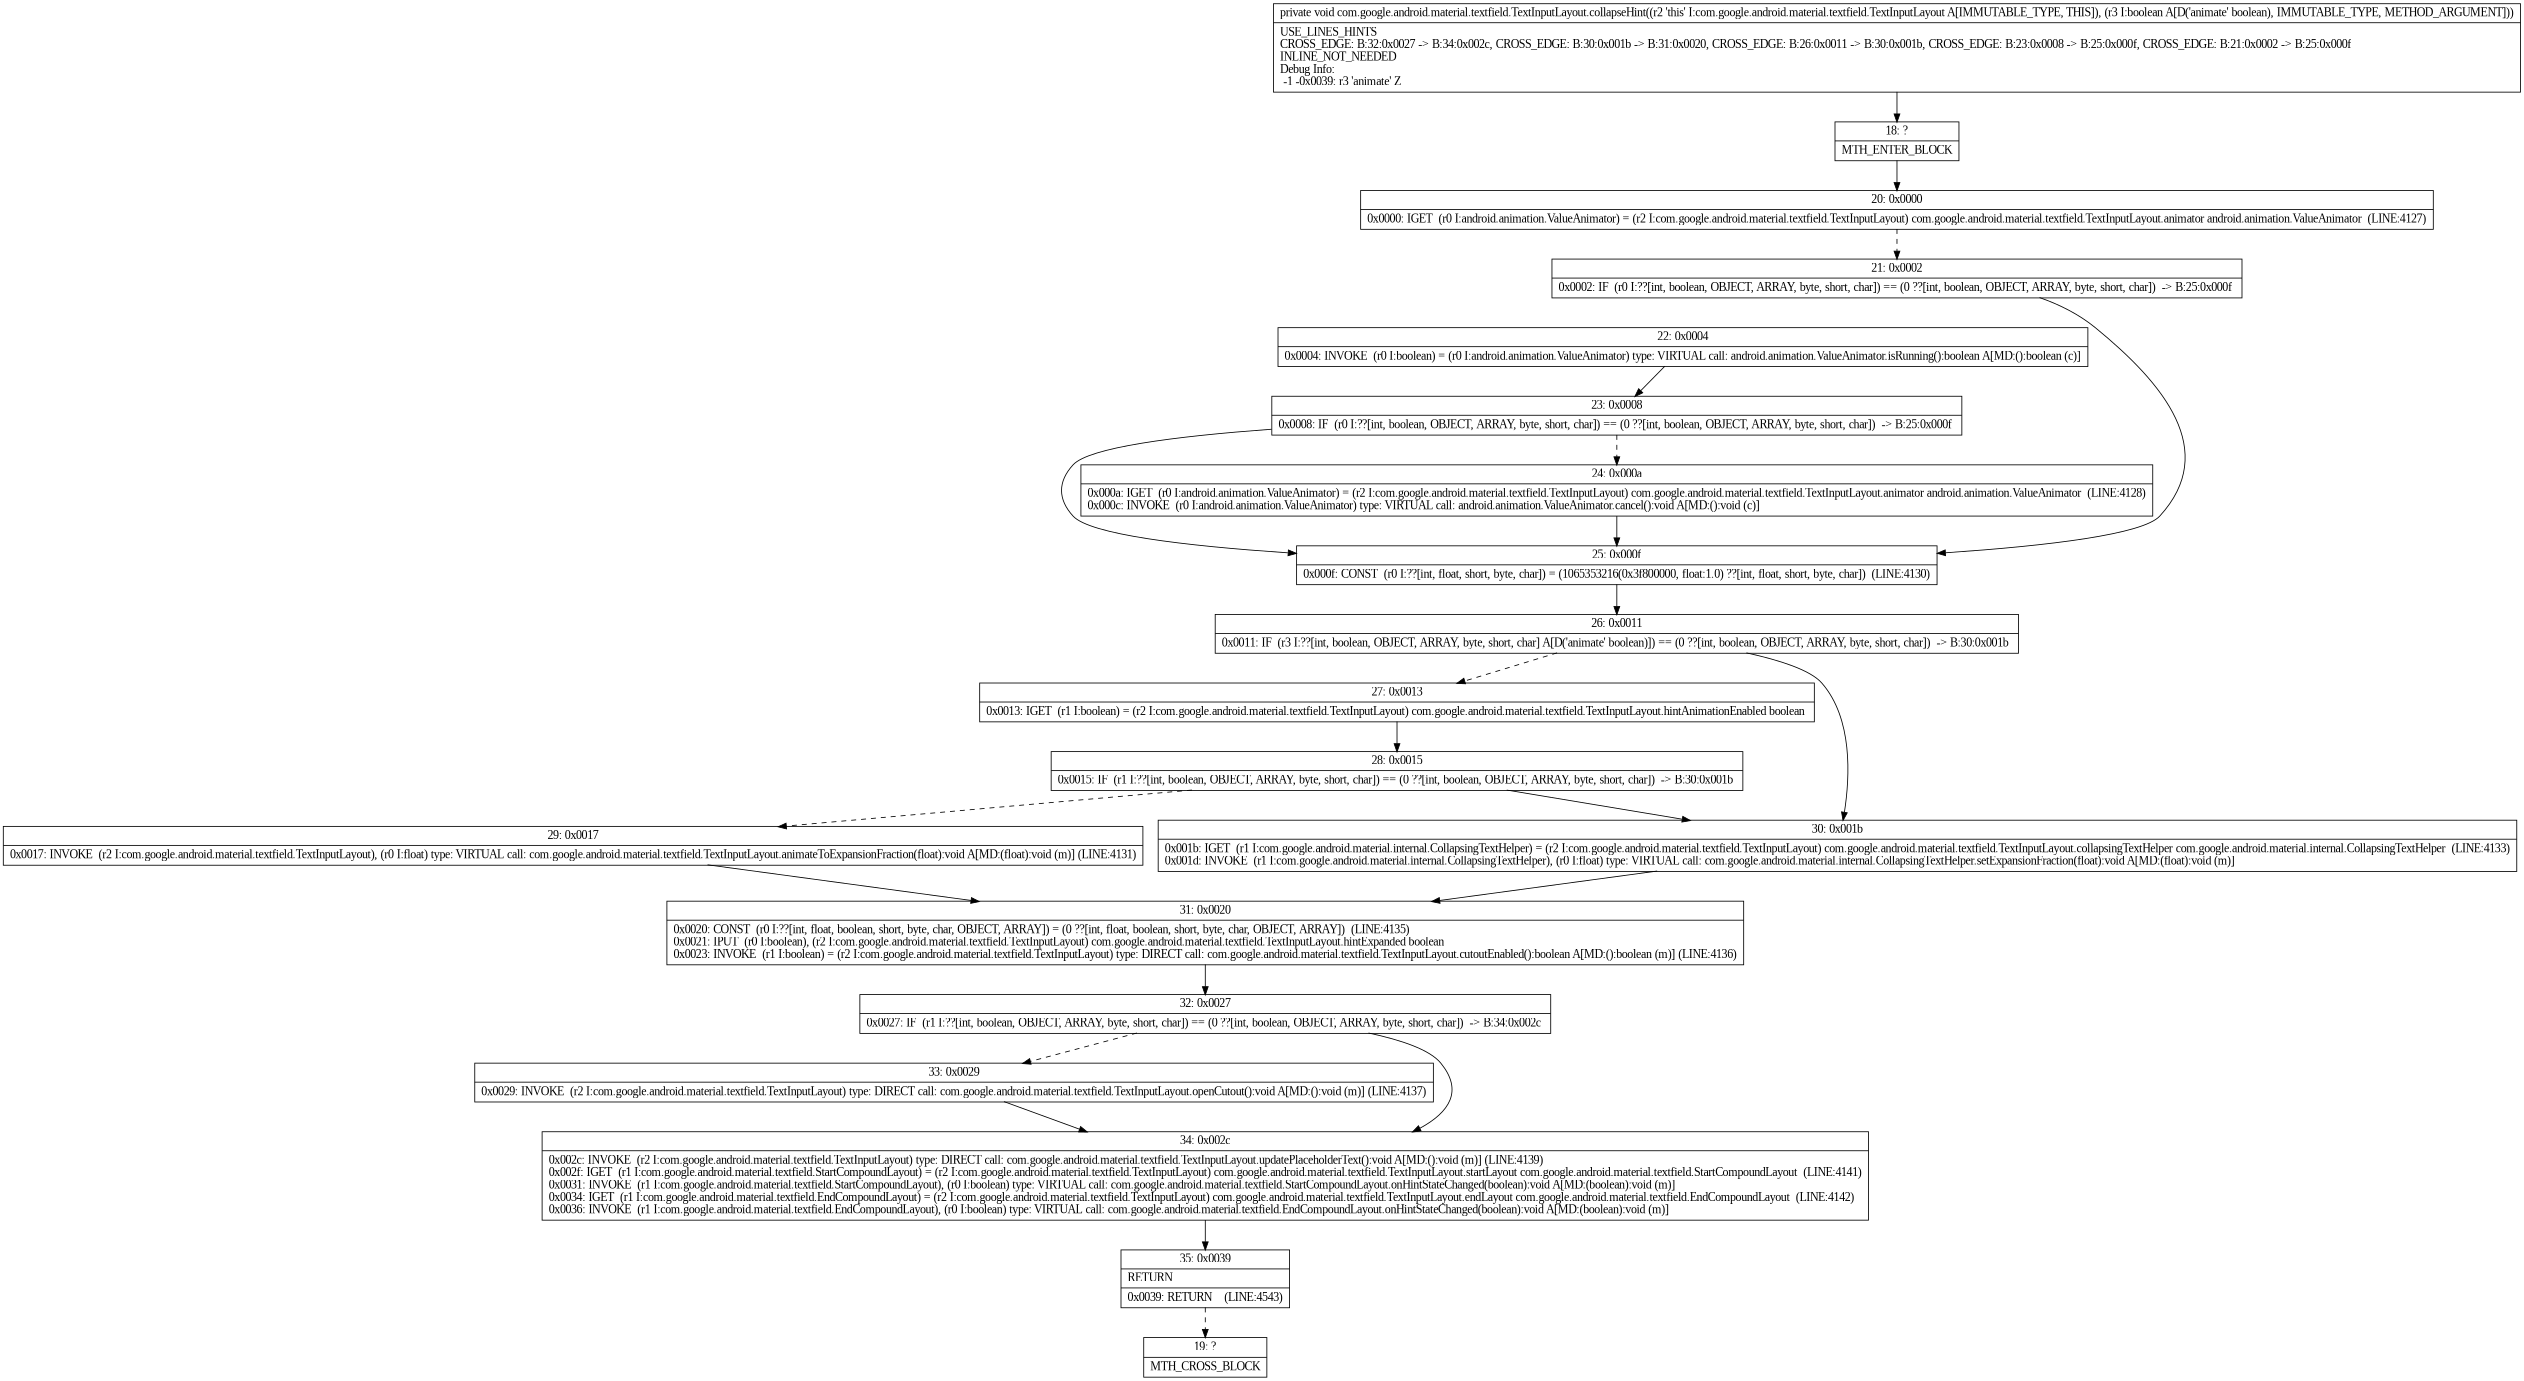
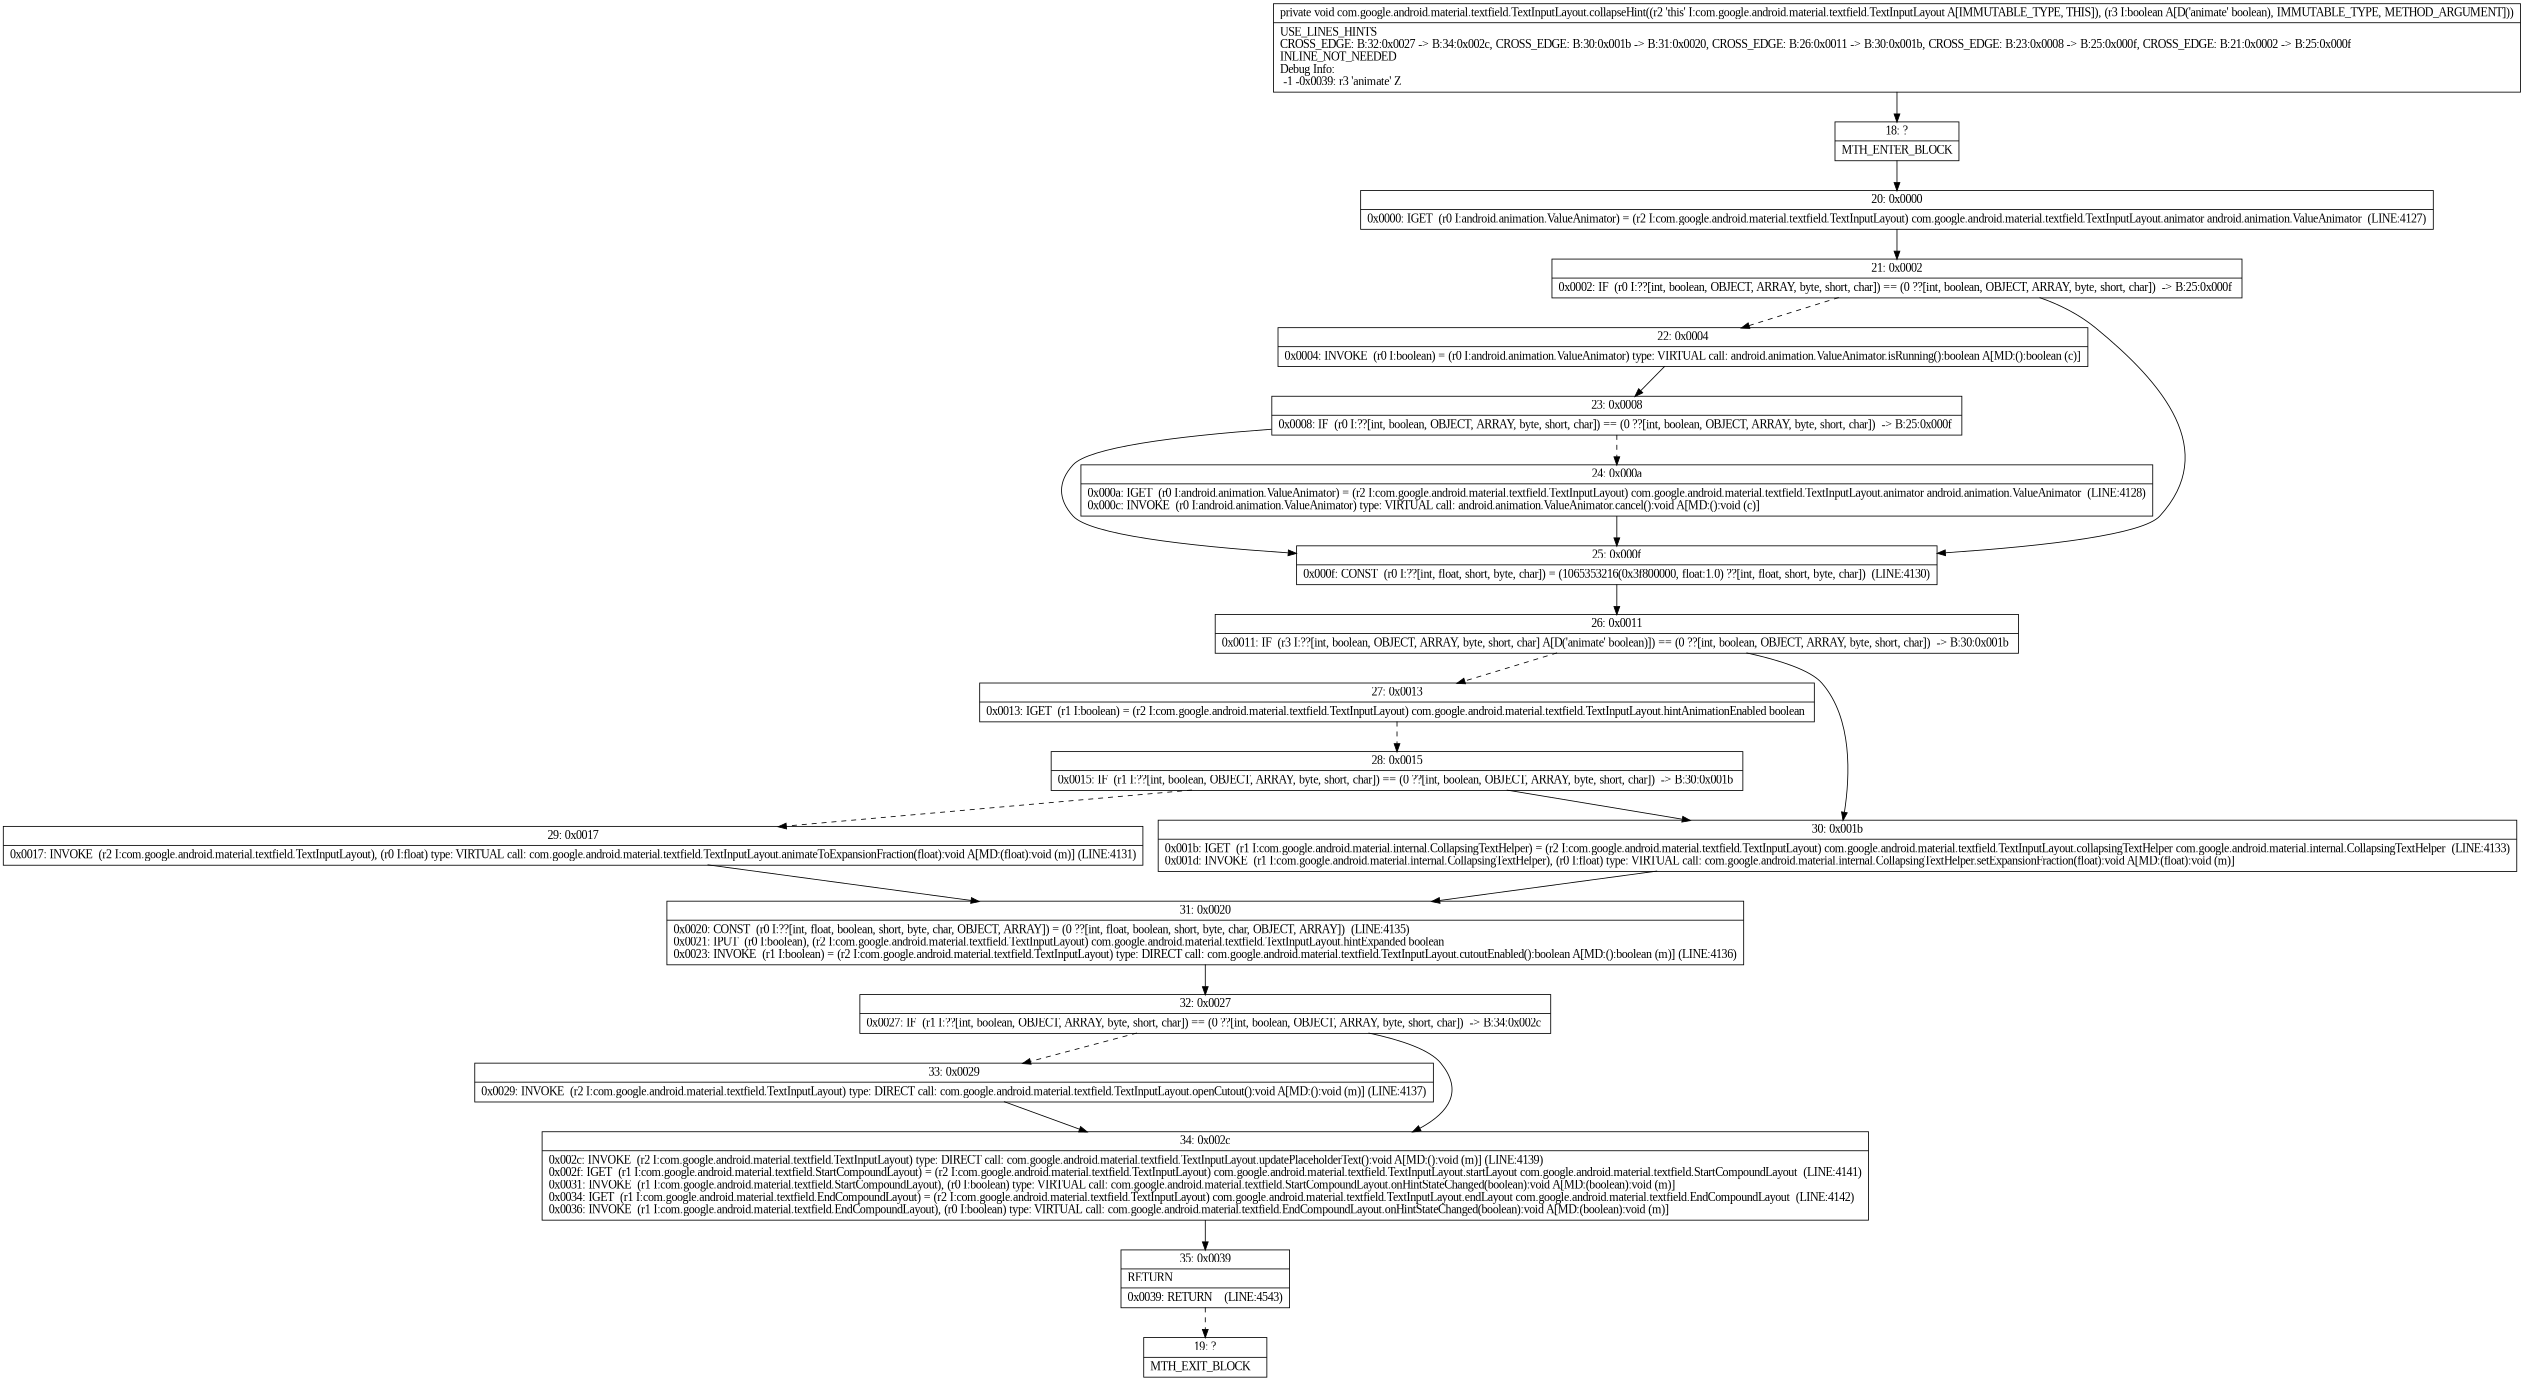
(1897, 240) -> (1897, 240)
none -> (1794, 312)
(1397, 733) -> (1397, 733)
(1205, 1367) -> (1200, 1367)
